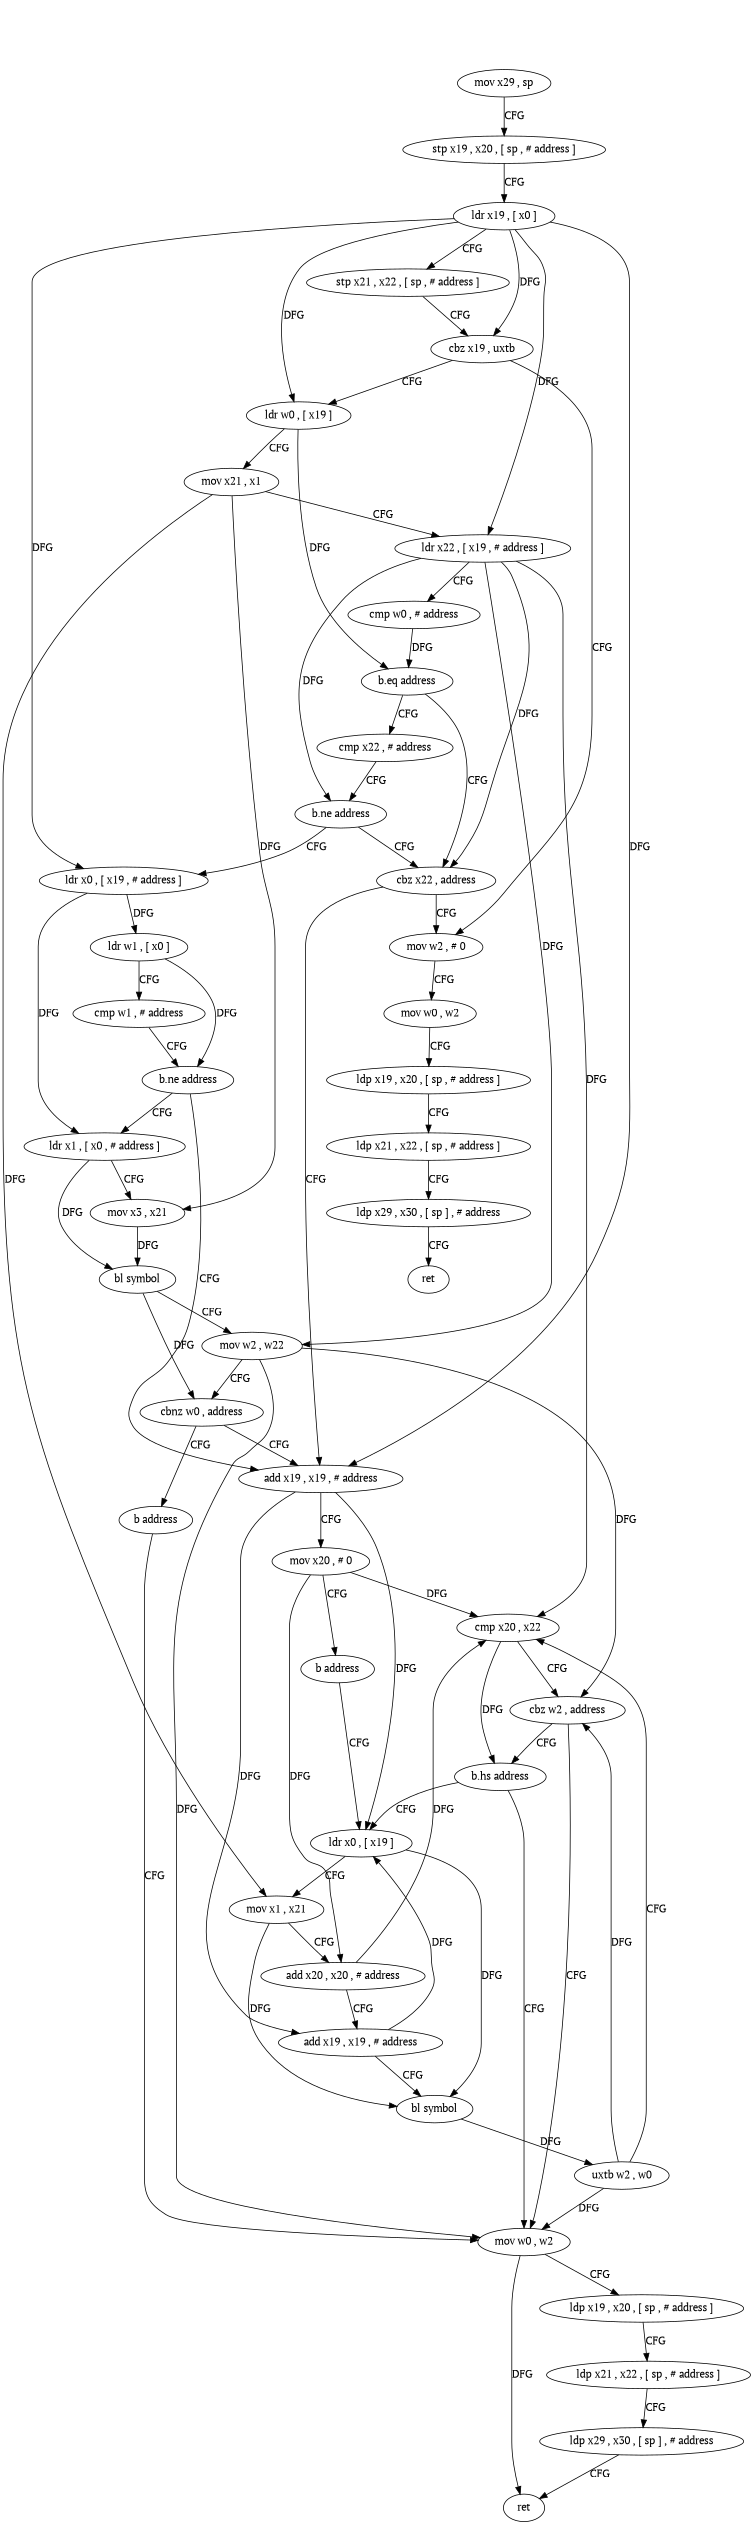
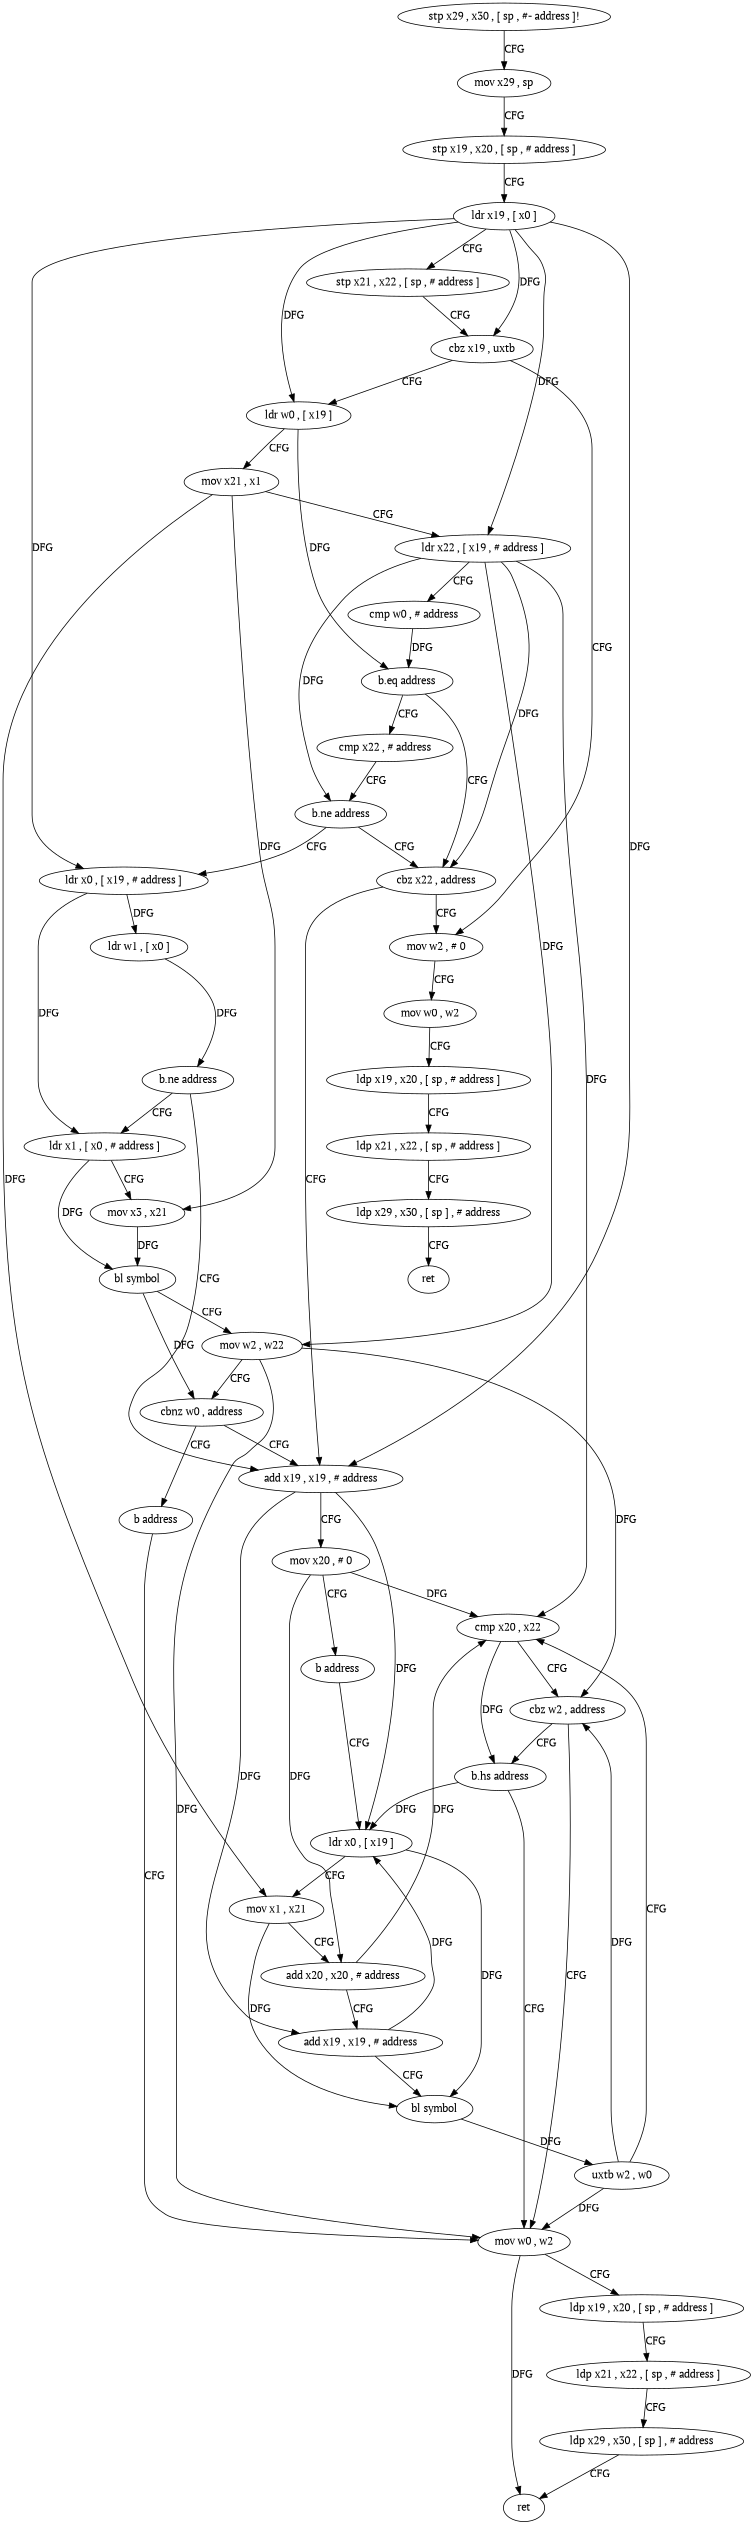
none -> (504, 17)
(139, 1014) -> none
(406, 1810) -> (406, 1810)
